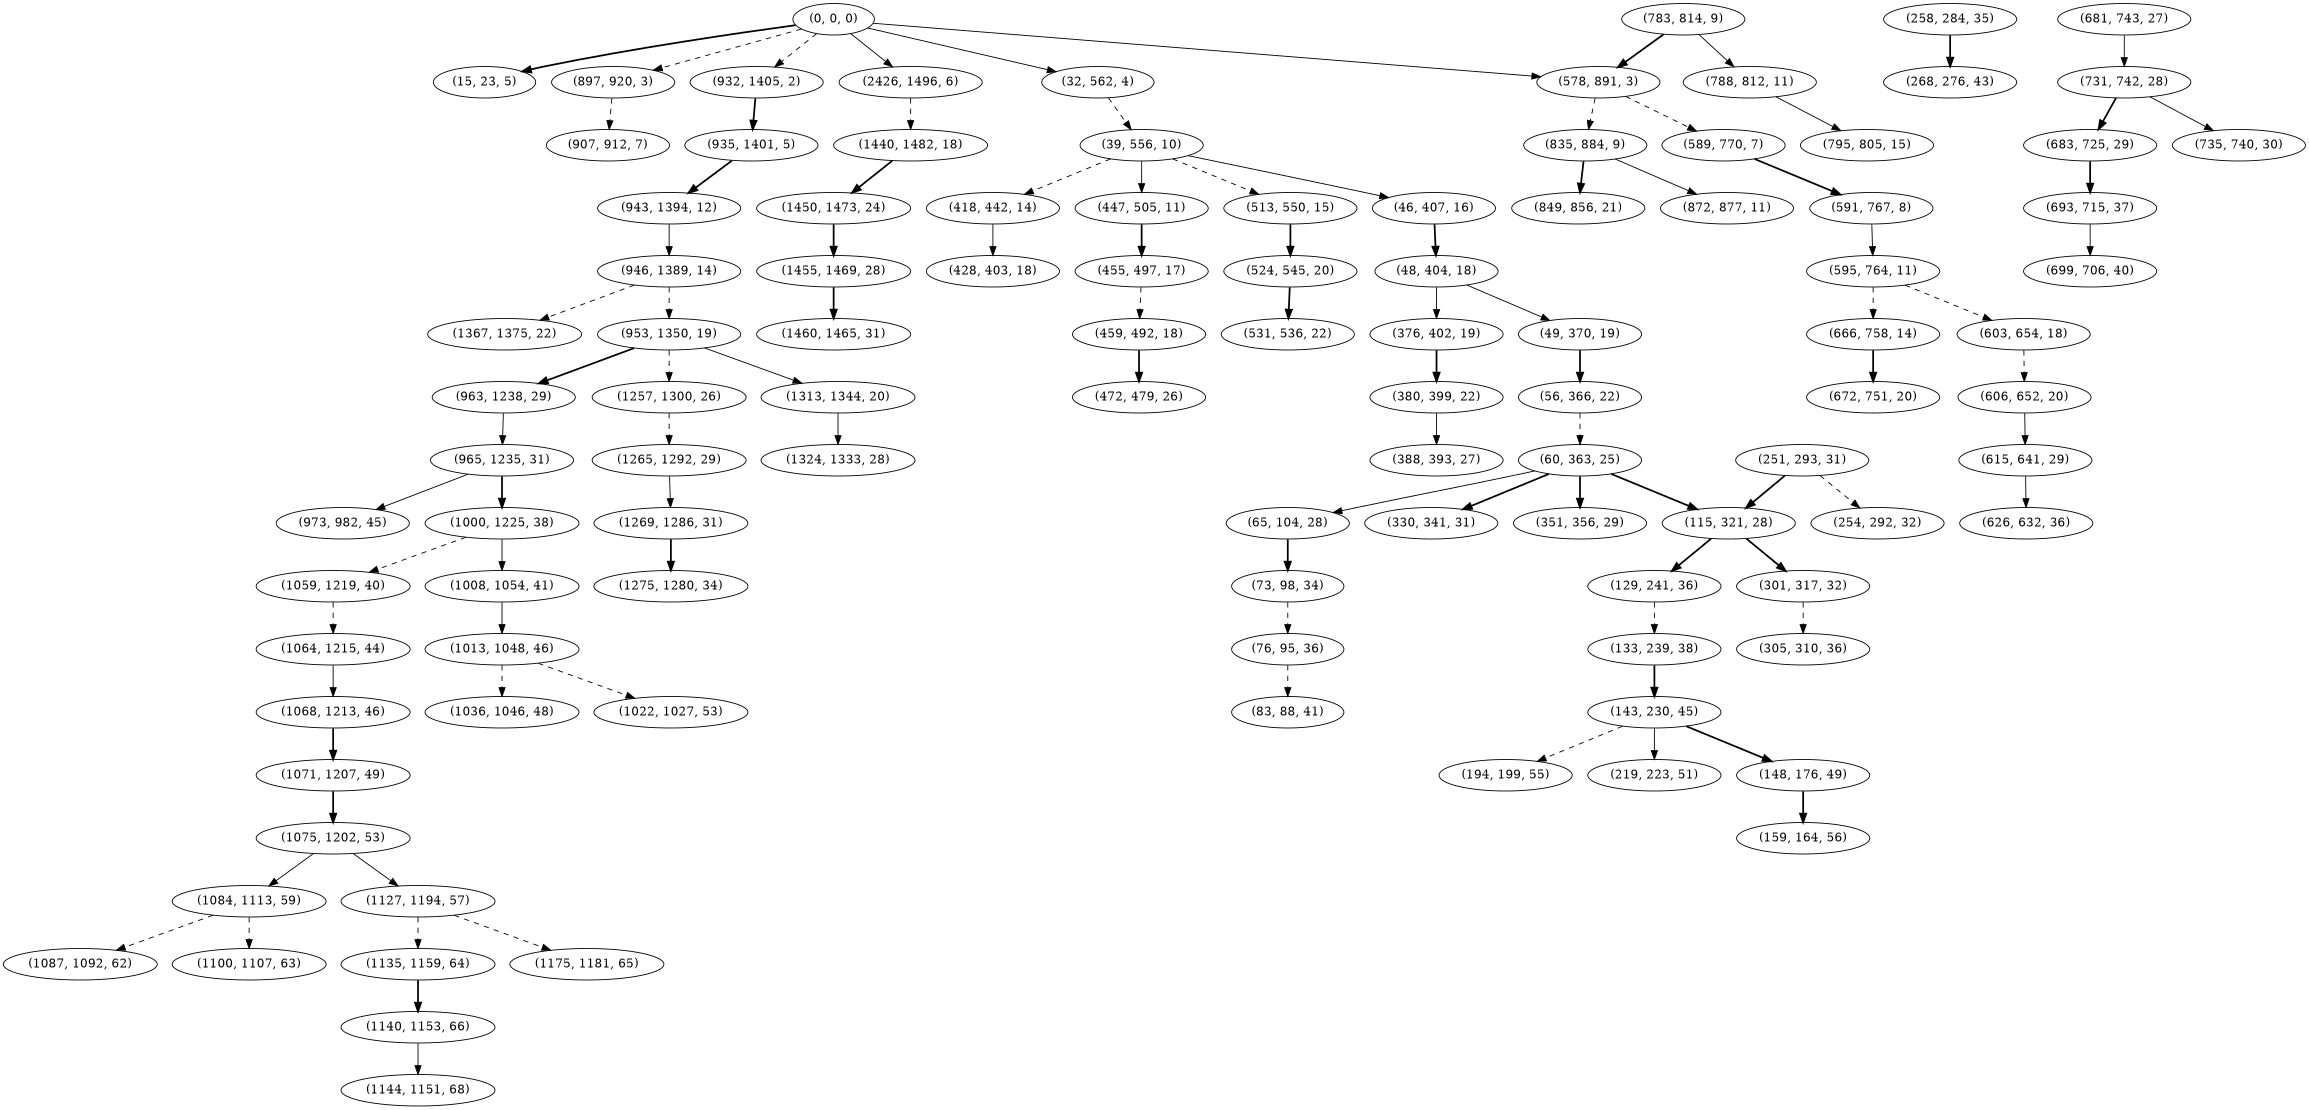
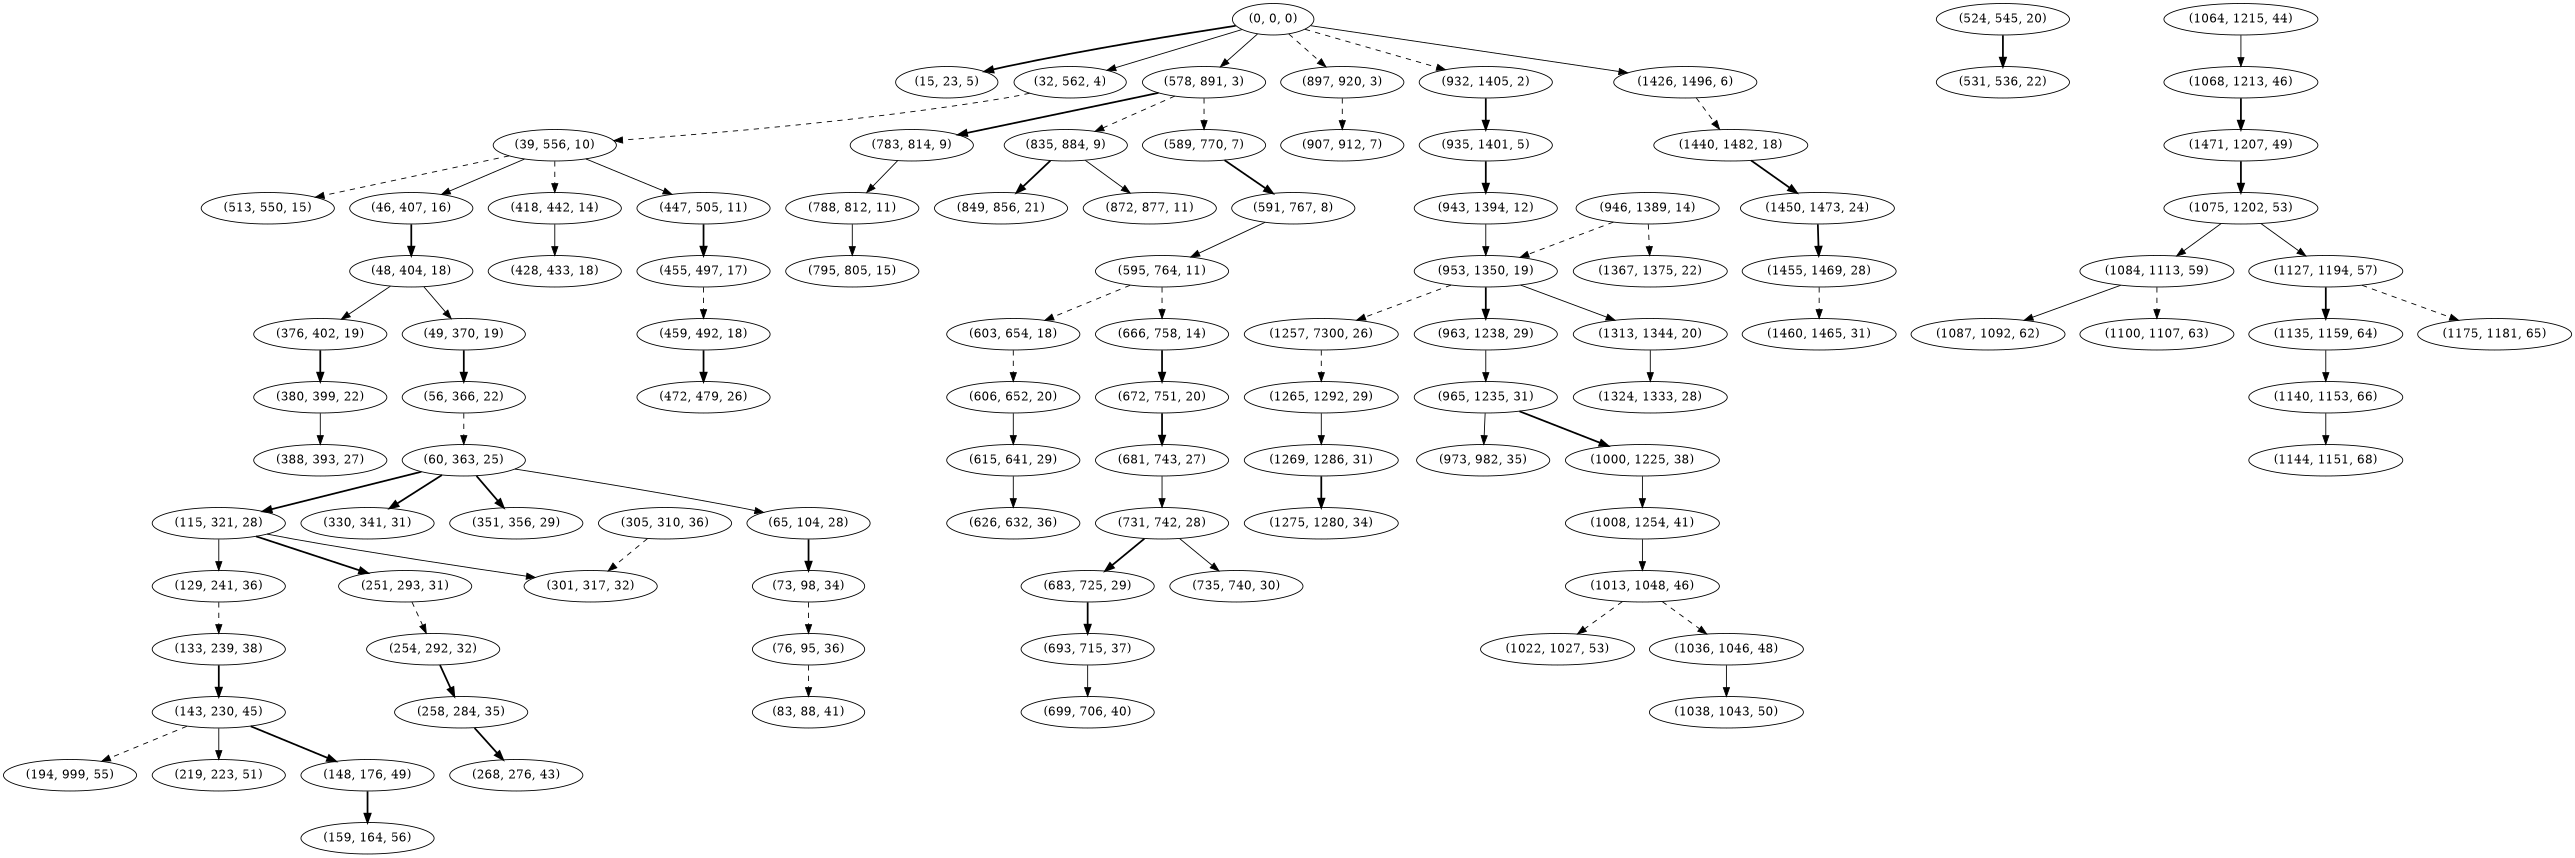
(1644, 48) -> (1063, 113)
(911, 82) -> (1685, 82)
(669, 235) -> (1486, 235)
(1290, 235) -> none
(993, 271) -> (555, 271)
(834, 298) -> (1819, 298)
(669, 397) -> (1321, 334)
none -> (1162, 424)
(1769, 489) -> (308, 553)
(343, 523) -> (1483, 460)
(1695, 552) -> (219, 550)
(1763, 552) -> (397, 556)
(333, 586) -> none
(502, 586) -> (1642, 523)
(1803, 613) -> (631, 552)
none -> (445, 677)
none -> (1726, 712)
(333, 775) -> (2241, 145)
(1506, 775) -> (70, 775)
(418, 928) -> (2326, 298)
(169, 931) -> (2077, 301)
(418, 991) -> (2326, 361)
